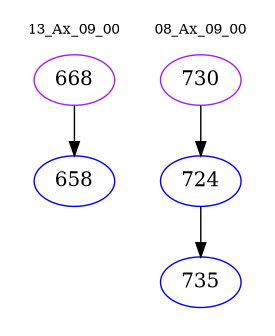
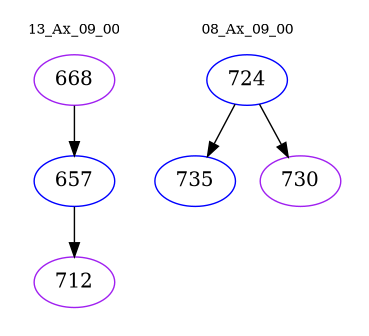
(201, 124) -> (270, 124)
(74, 181) -> (74, 181)
none -> (74, 282)
